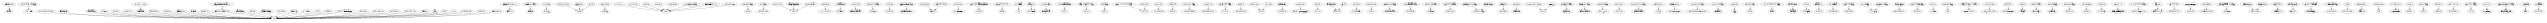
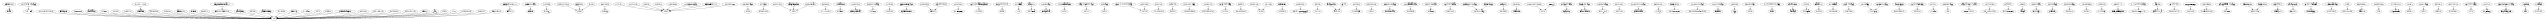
none -> (78, 12)
(345, 12) -> (345, 12)
